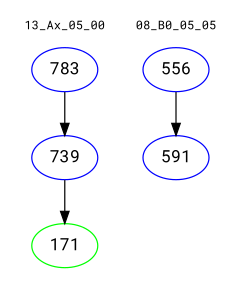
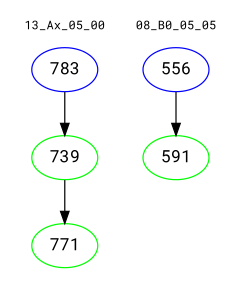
(65, 158) -> (65, 158)
(176, 158) -> (176, 158)
(65, 246) -> (65, 246)
